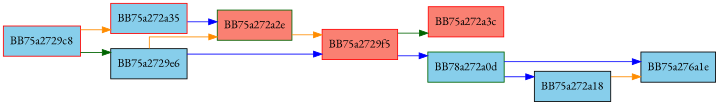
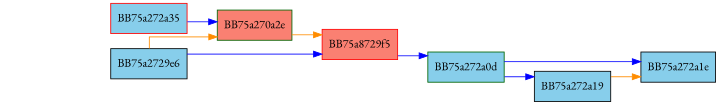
(466, 22) -> none
(255, 25) -> (255, 25)
(42, 41) -> none
(360, 44) -> (360, 44)
(466, 67) -> (466, 67)
(678, 67) -> (678, 67)
(573, 86) -> (573, 86)
